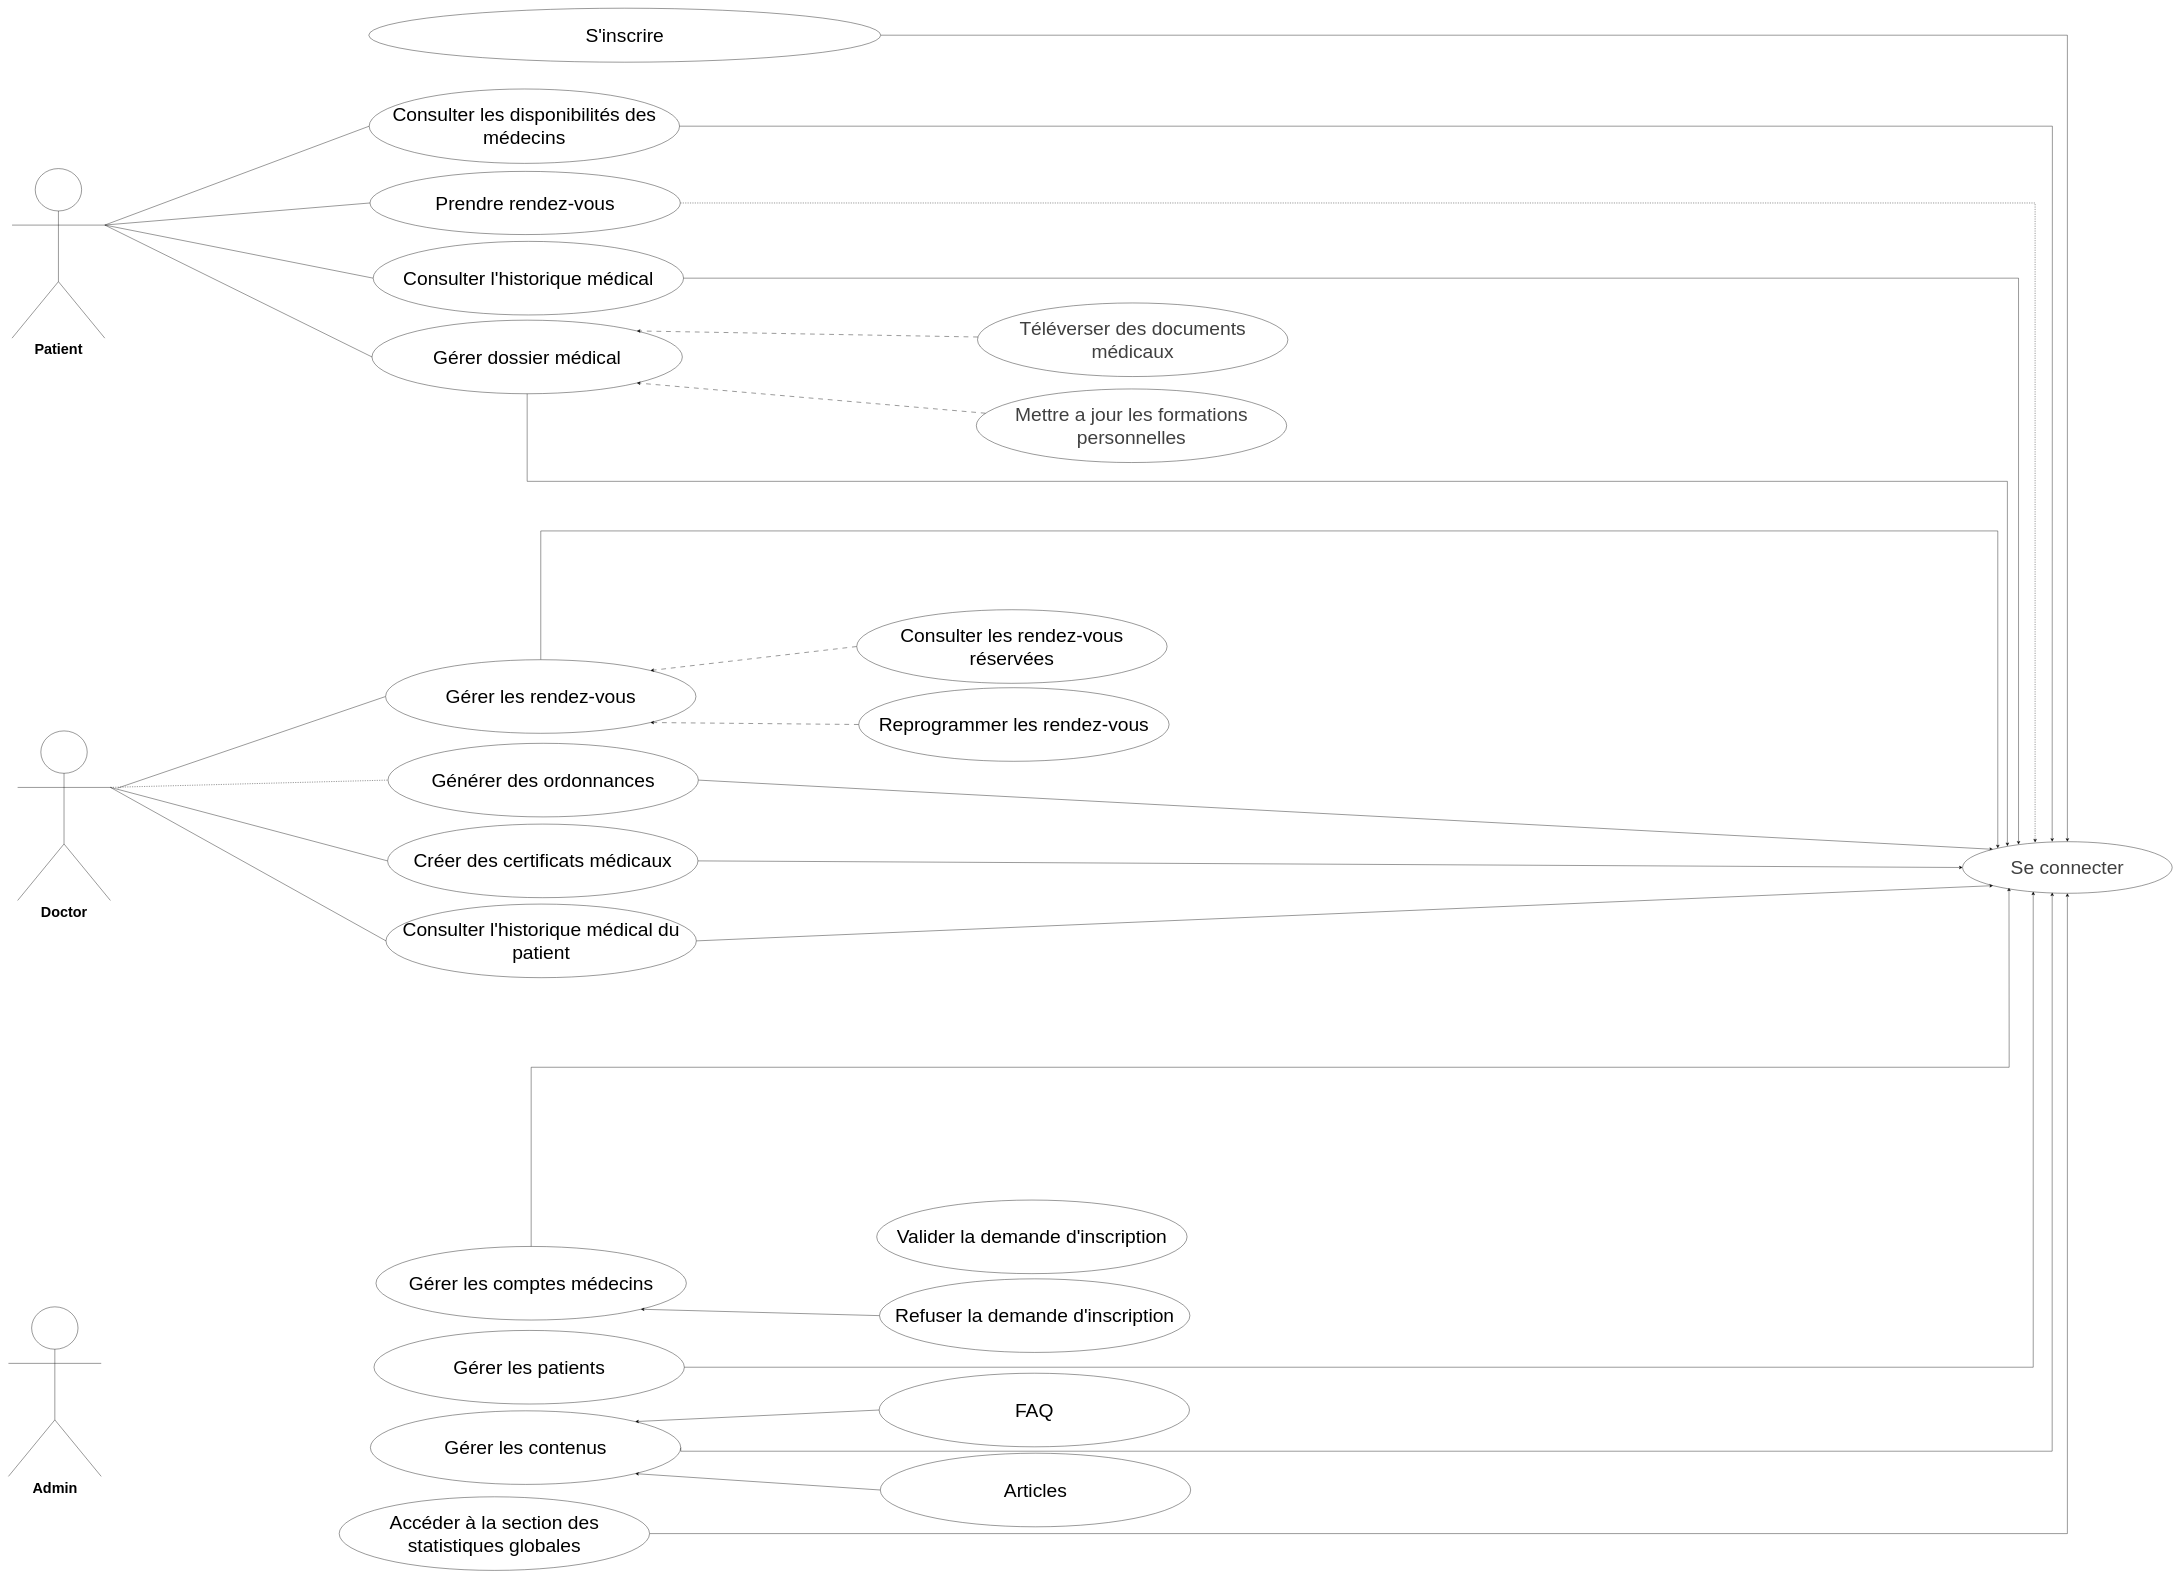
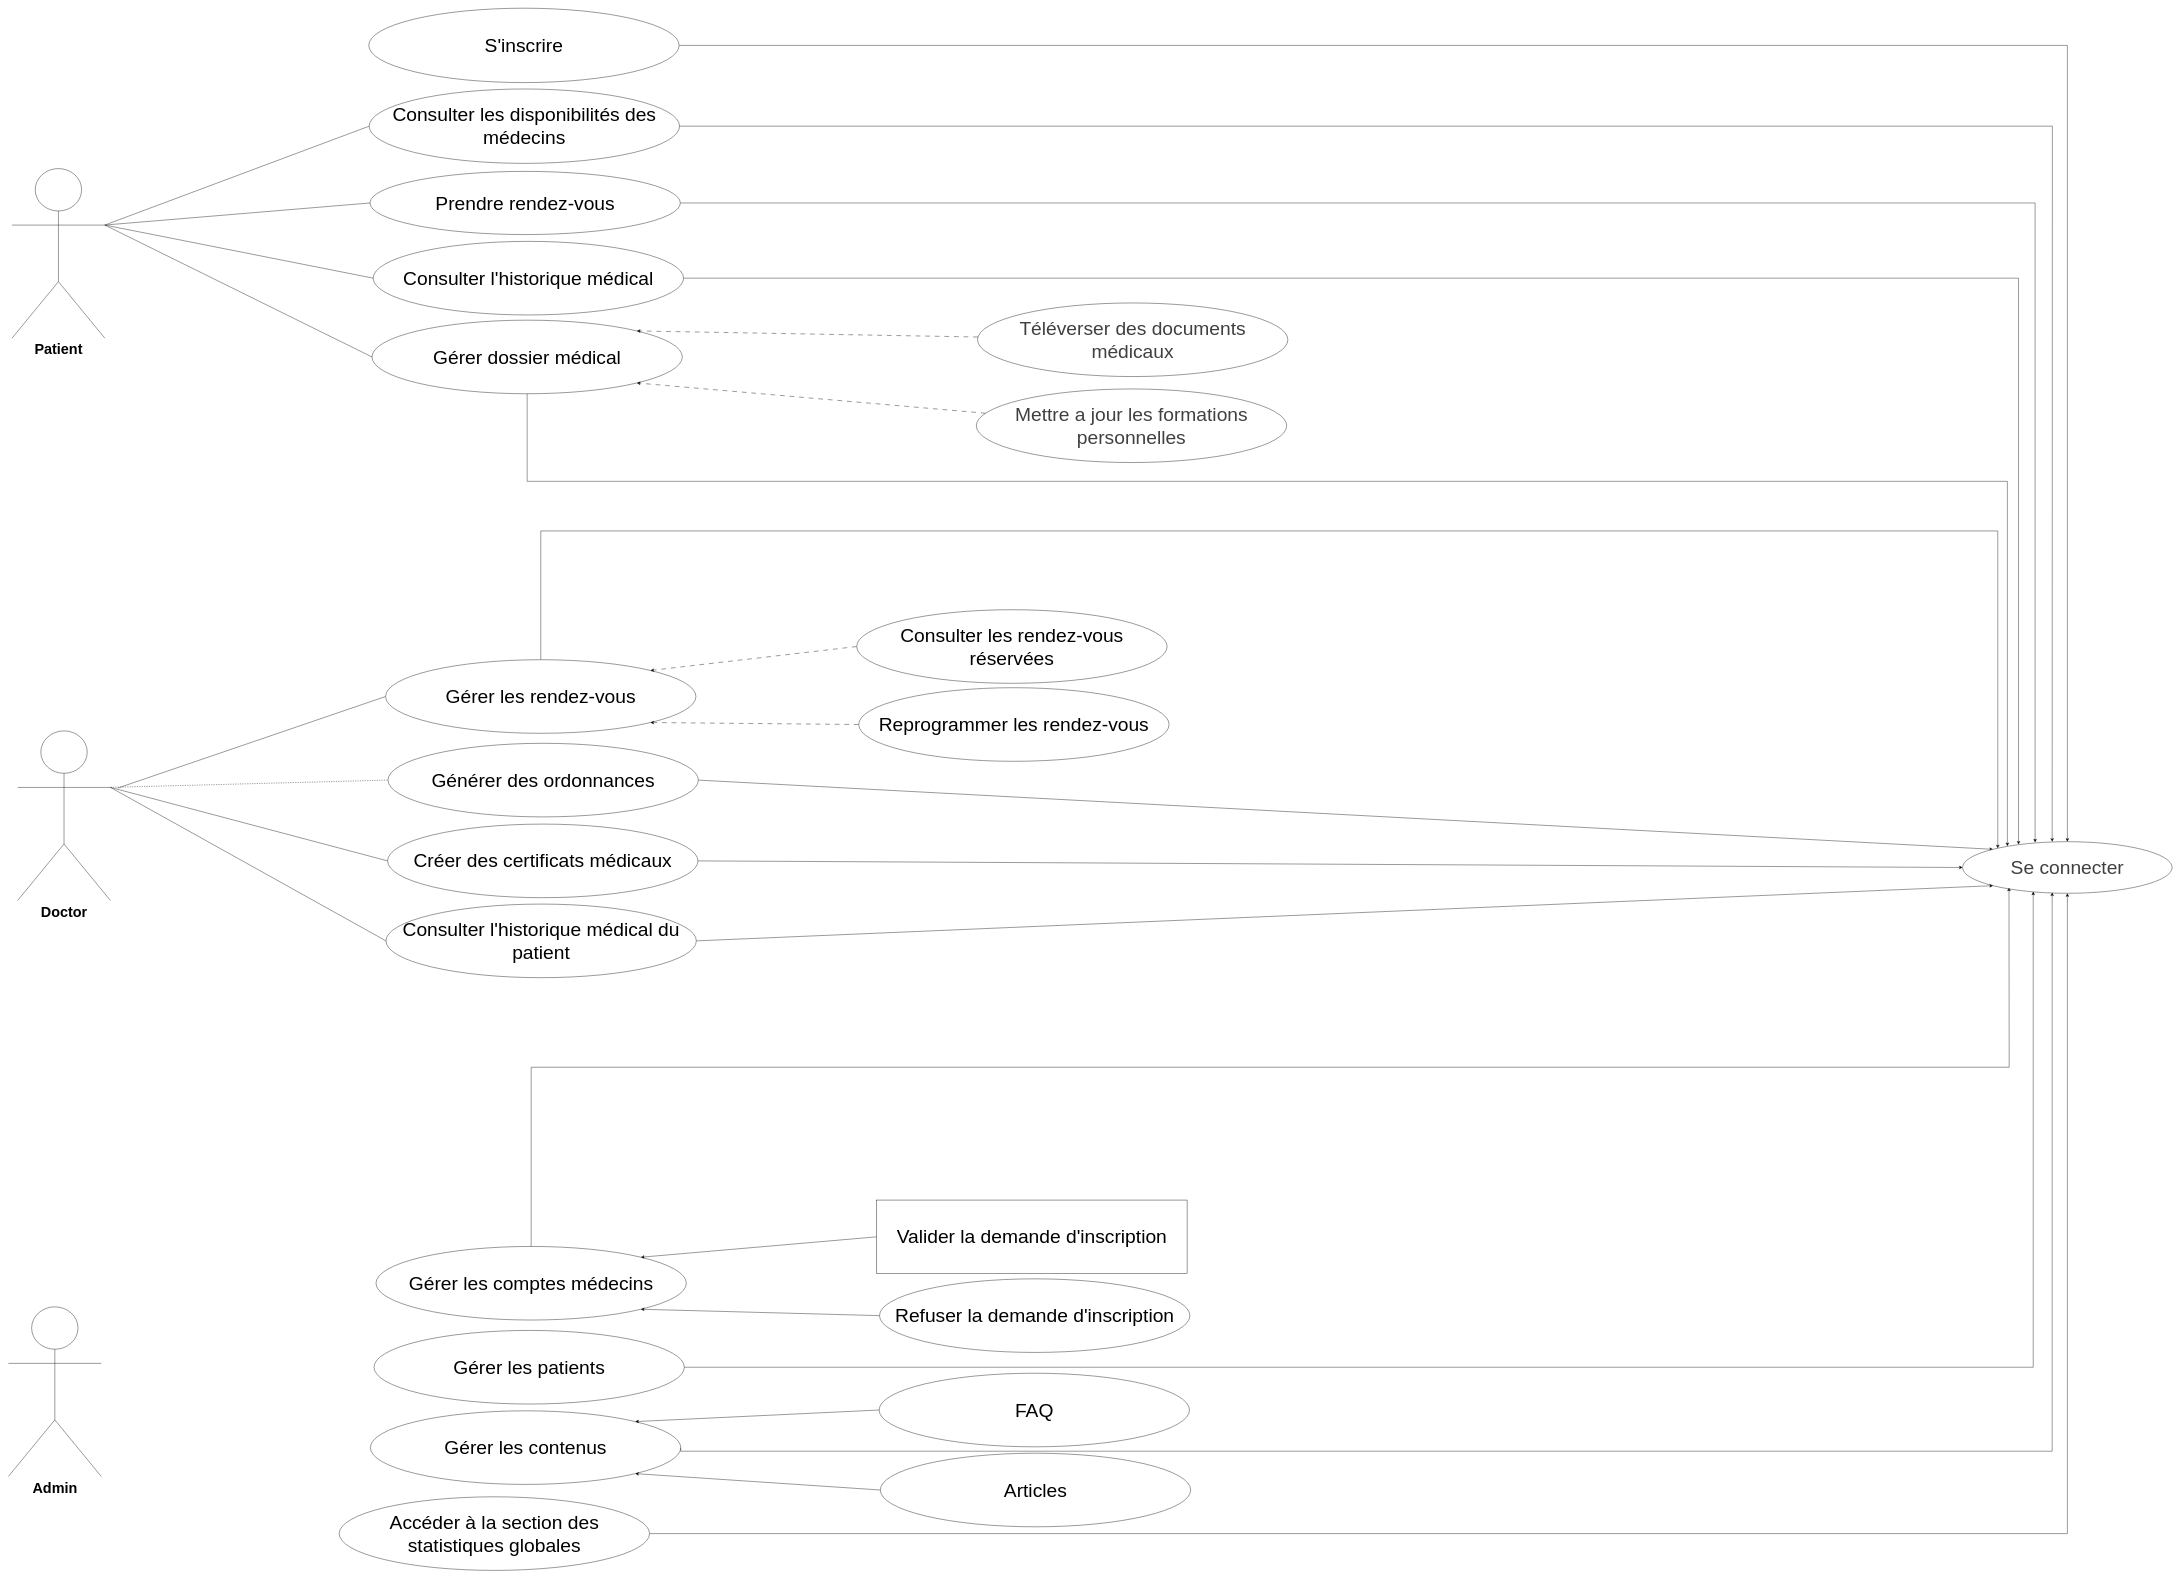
(625, 35) -> (524, 45)
(1675, 203) -> (1675, 203)
(1032, 1237) -> (1032, 1237)
none -> (644, 1257)
